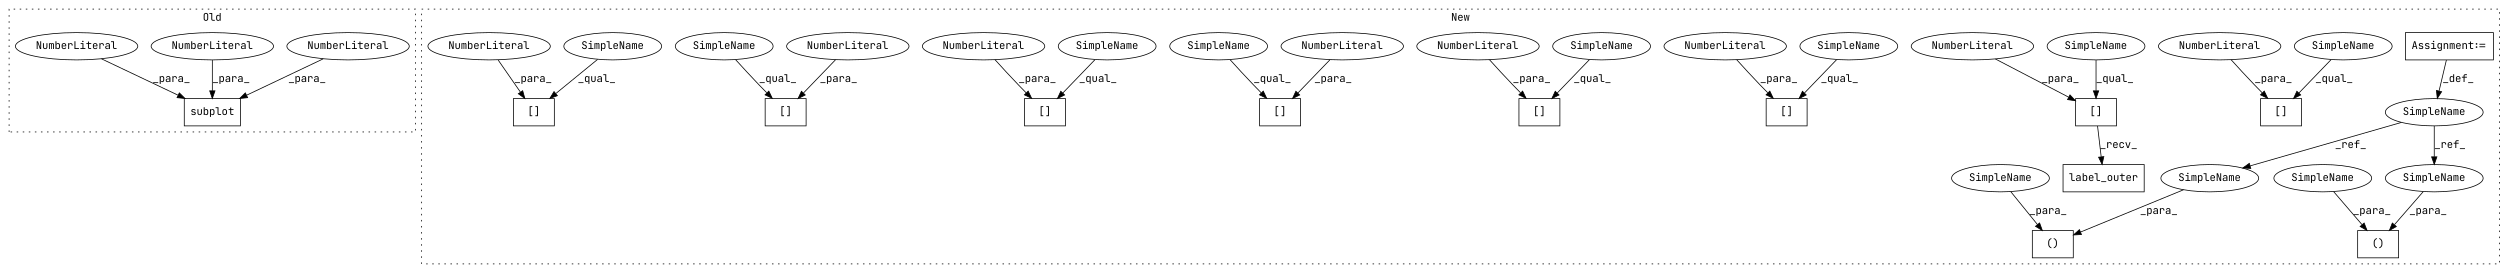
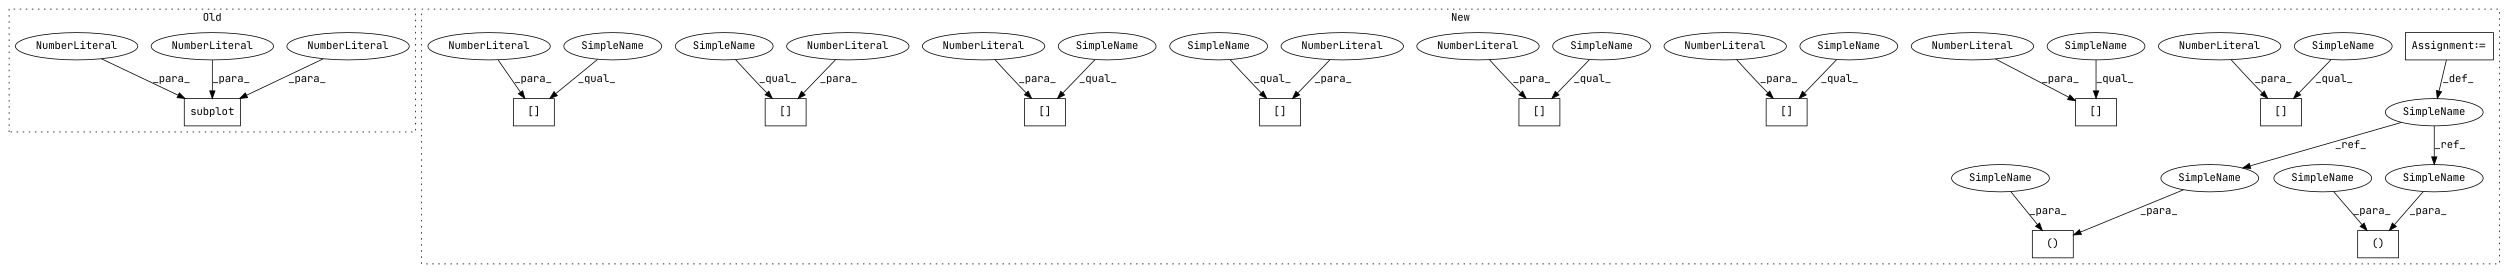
(2104, 178) -> none
